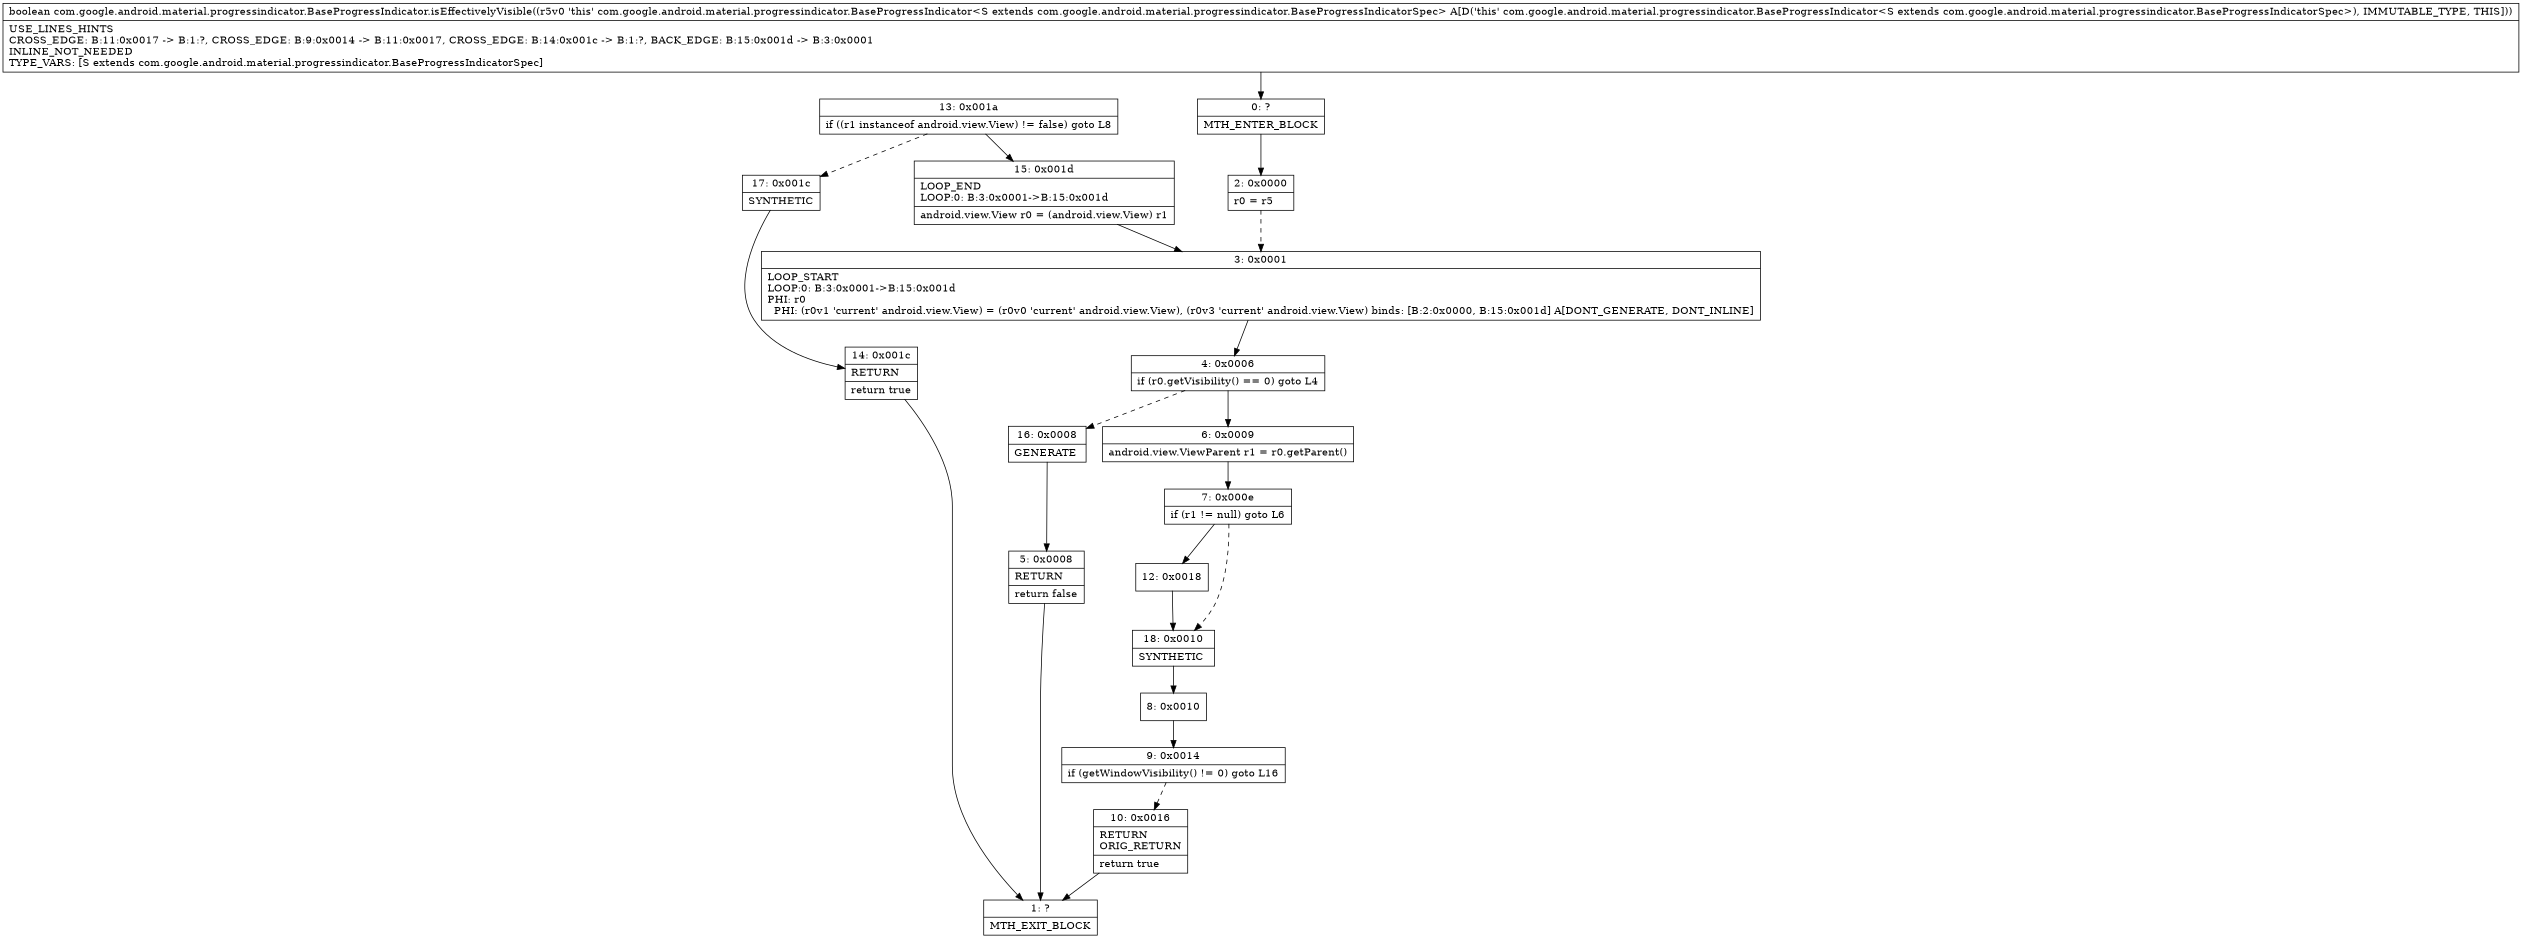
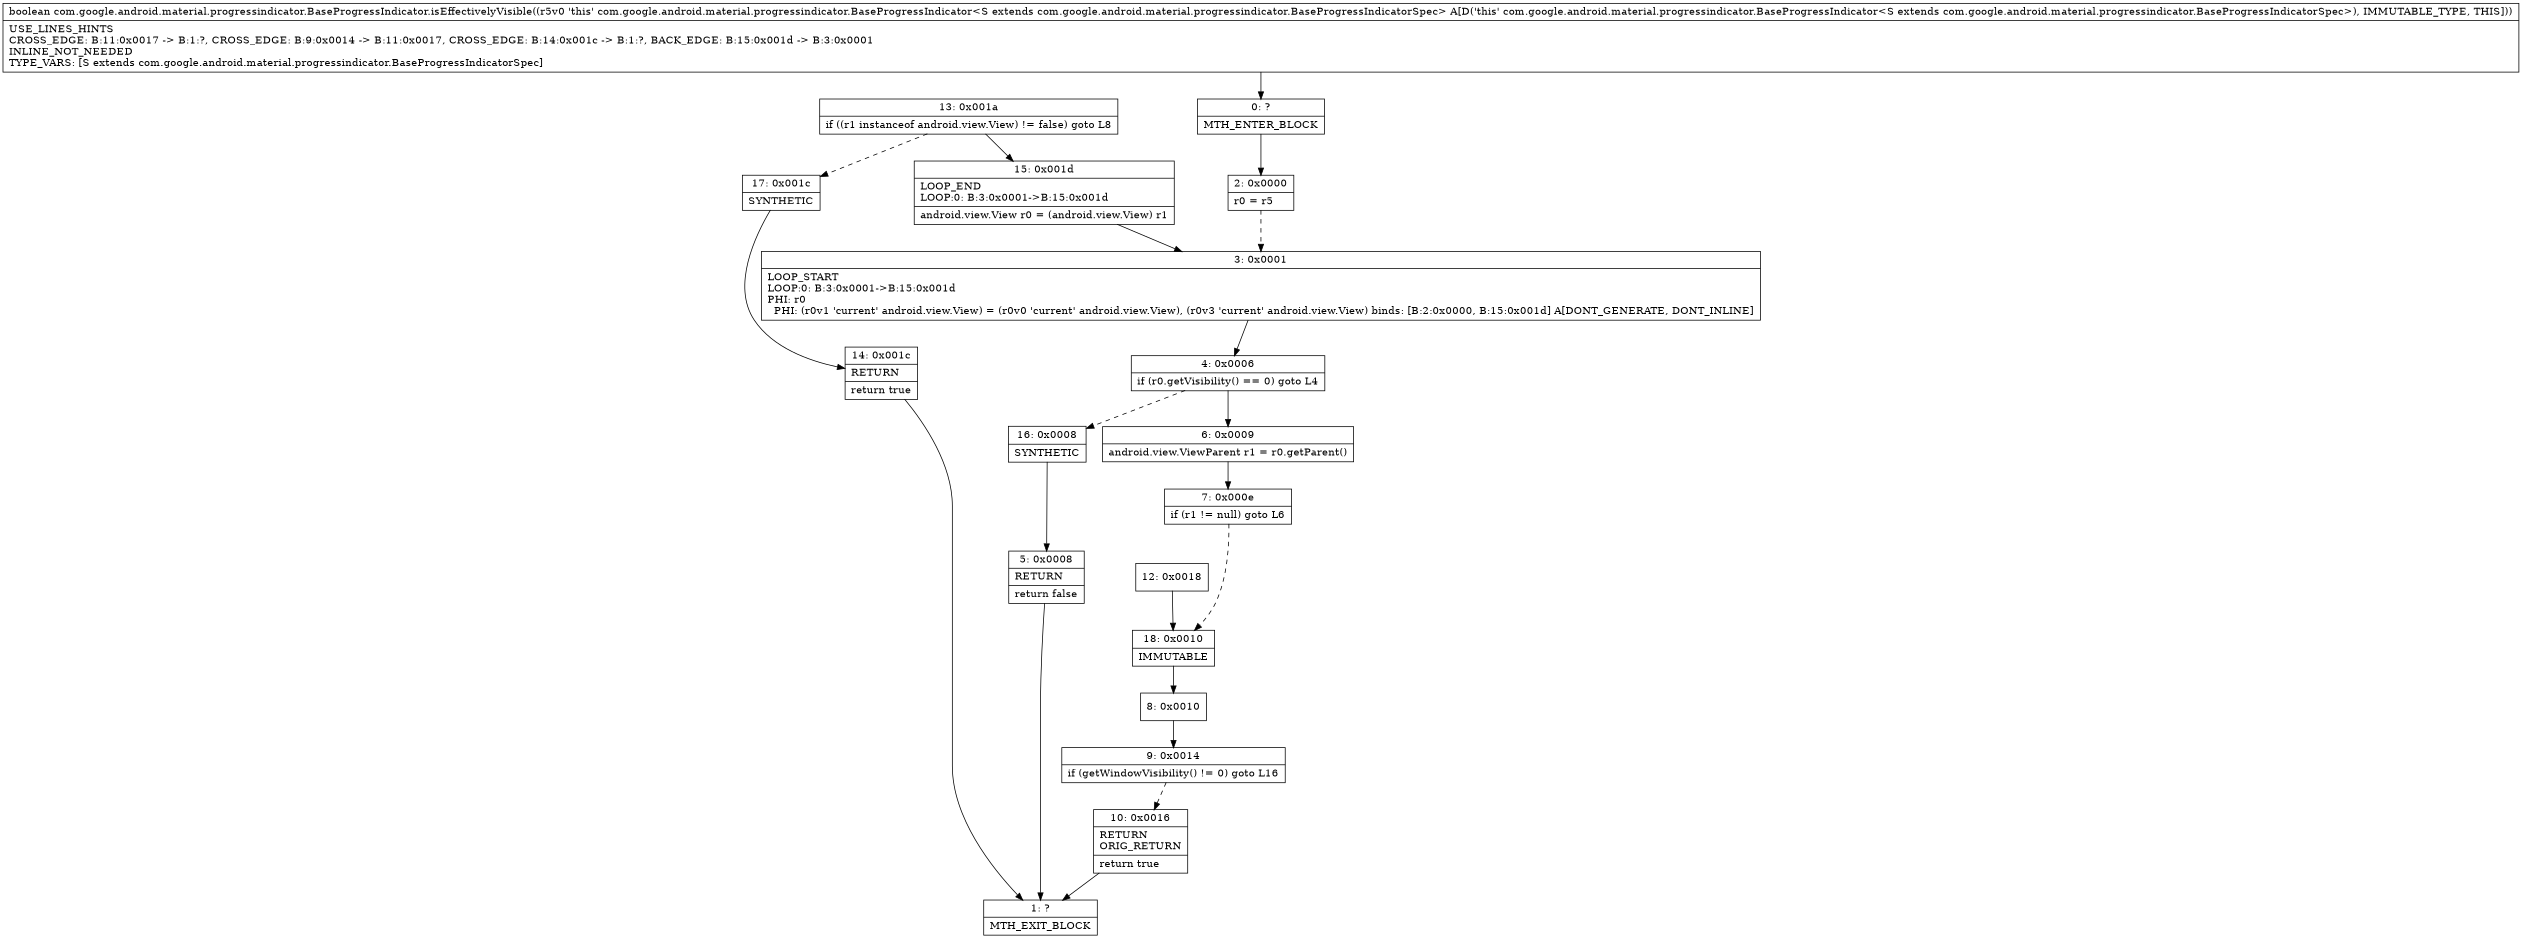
(1046, 453) -> (1047, 453)
(1201, 541) -> none
(1171, 657) -> (1174, 657)
